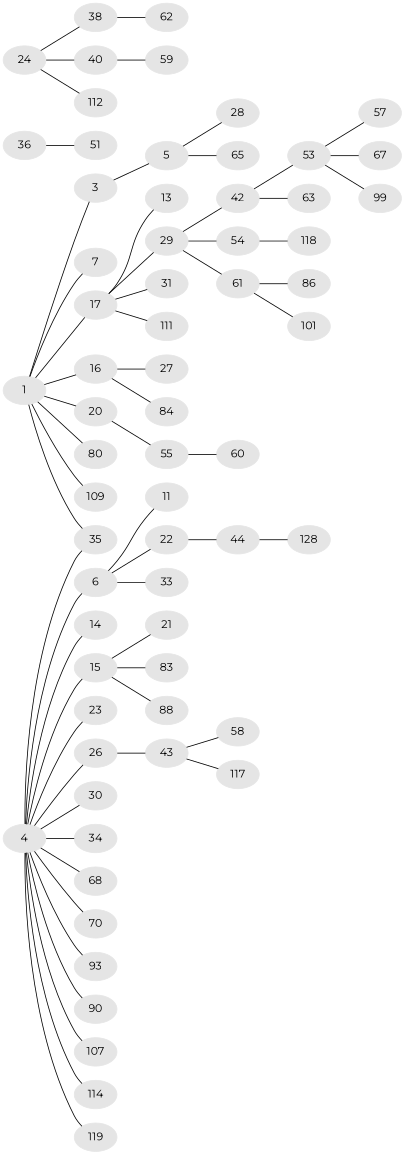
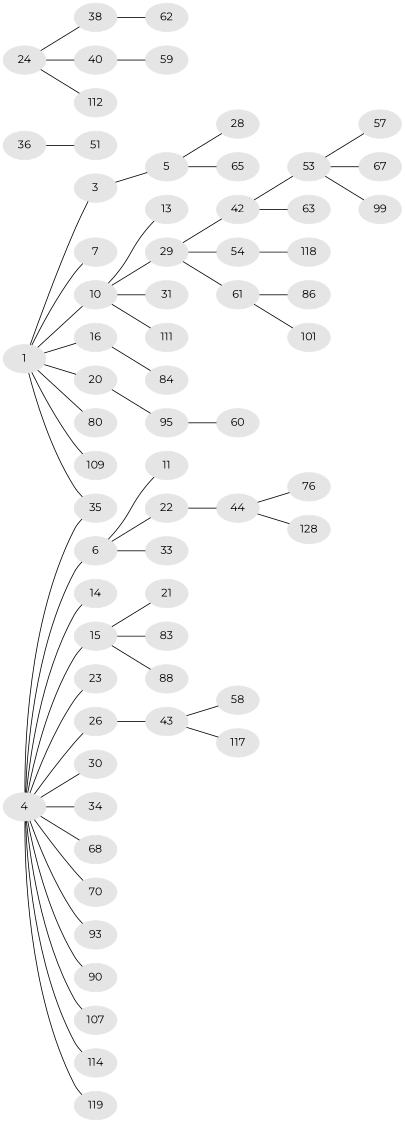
(96, 305) -> (96, 295)
(167, 369) -> none
(167, 454) -> (167, 423)
none -> (309, 487)
